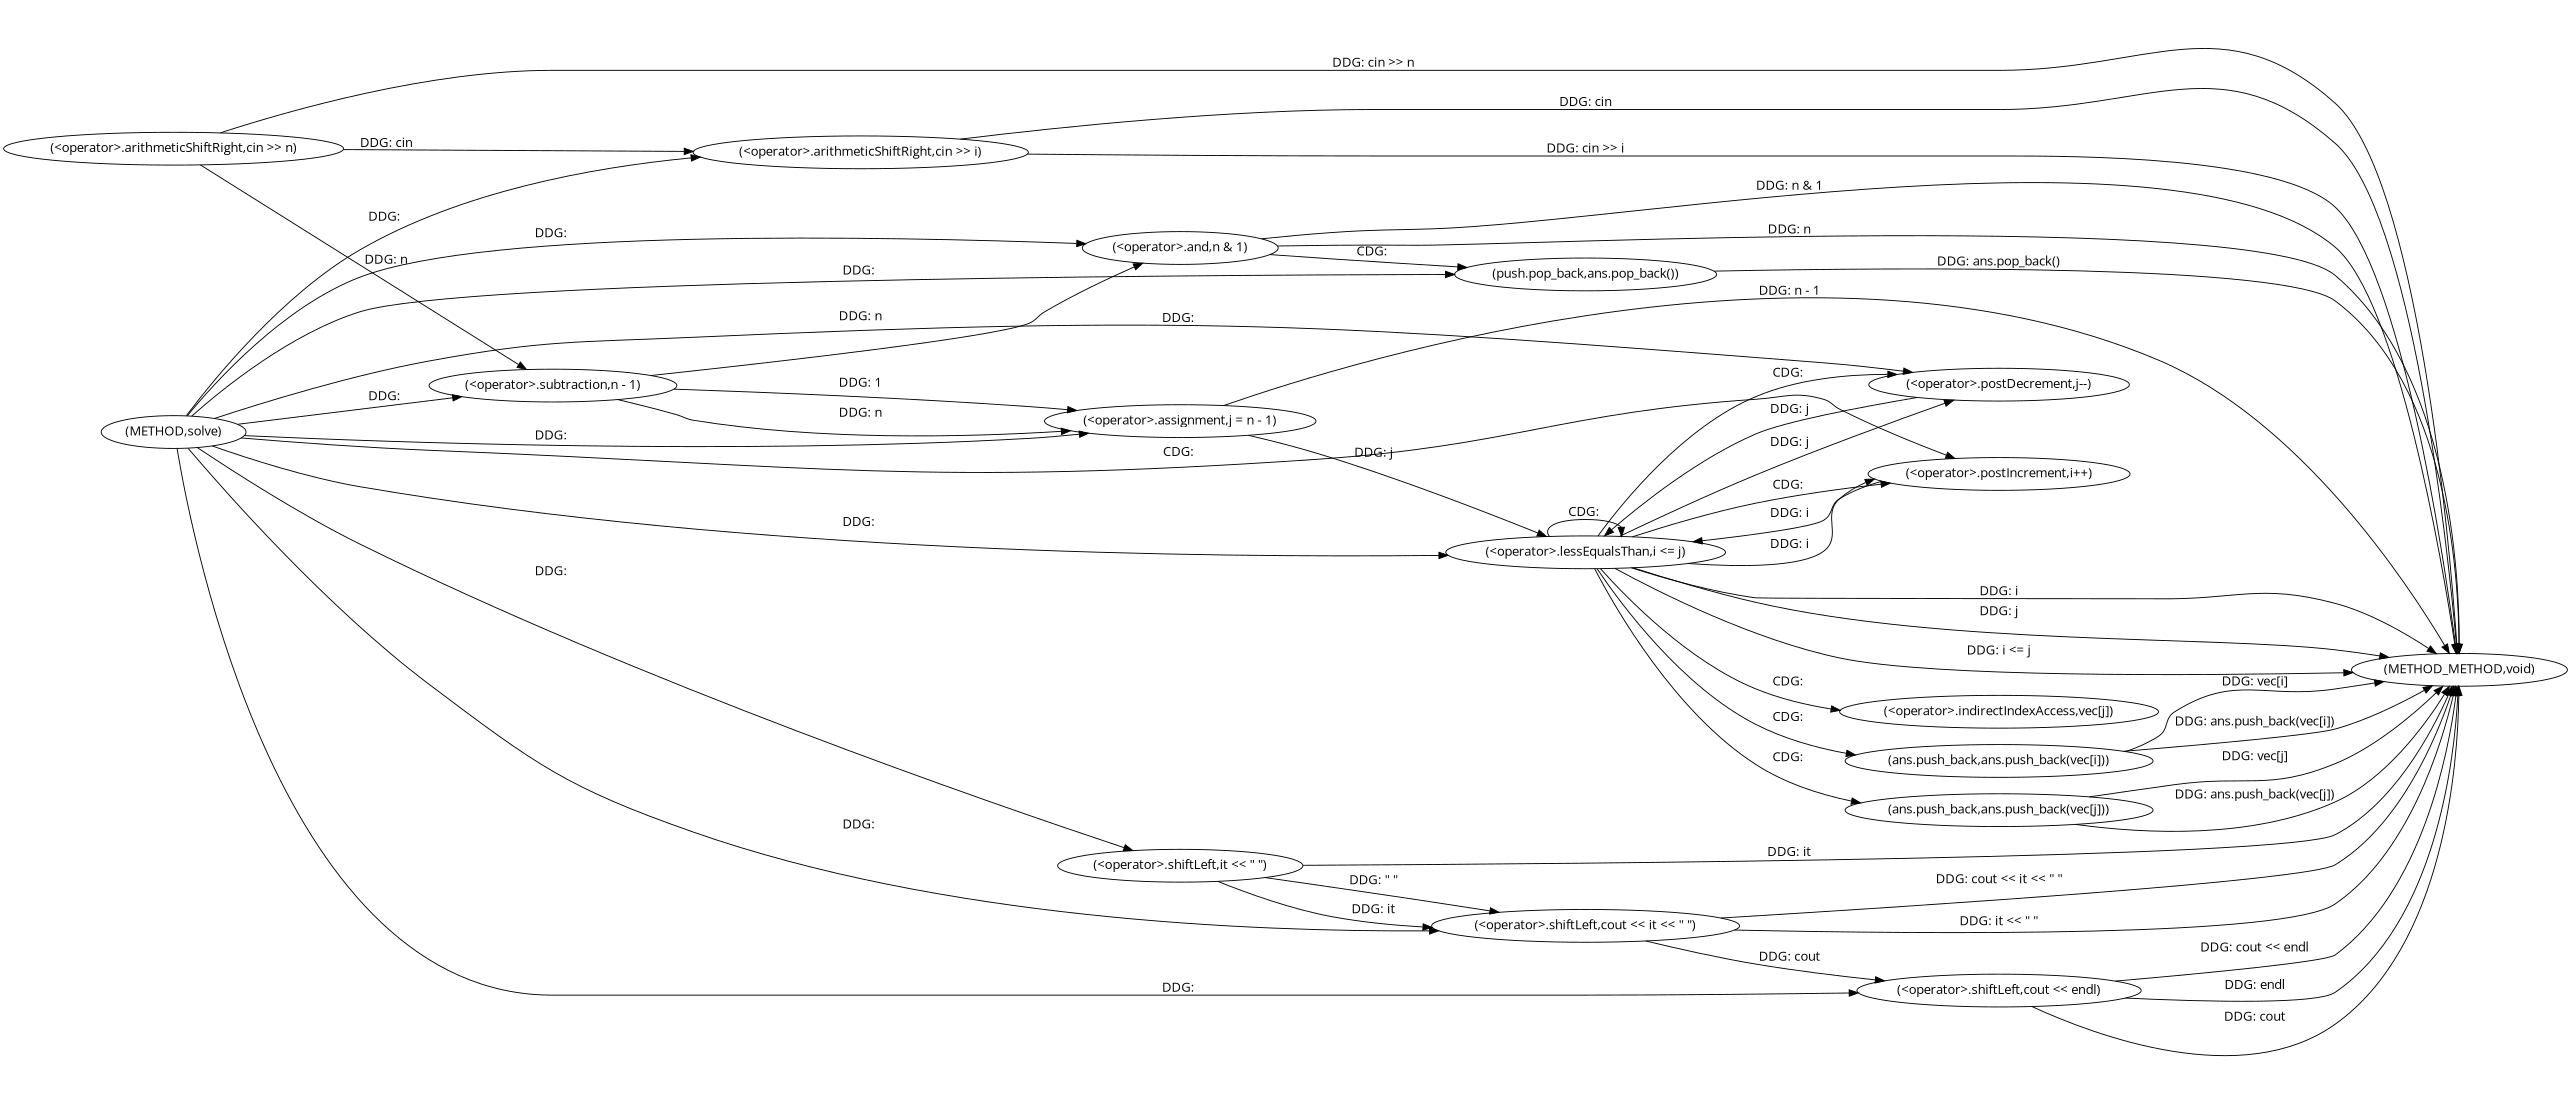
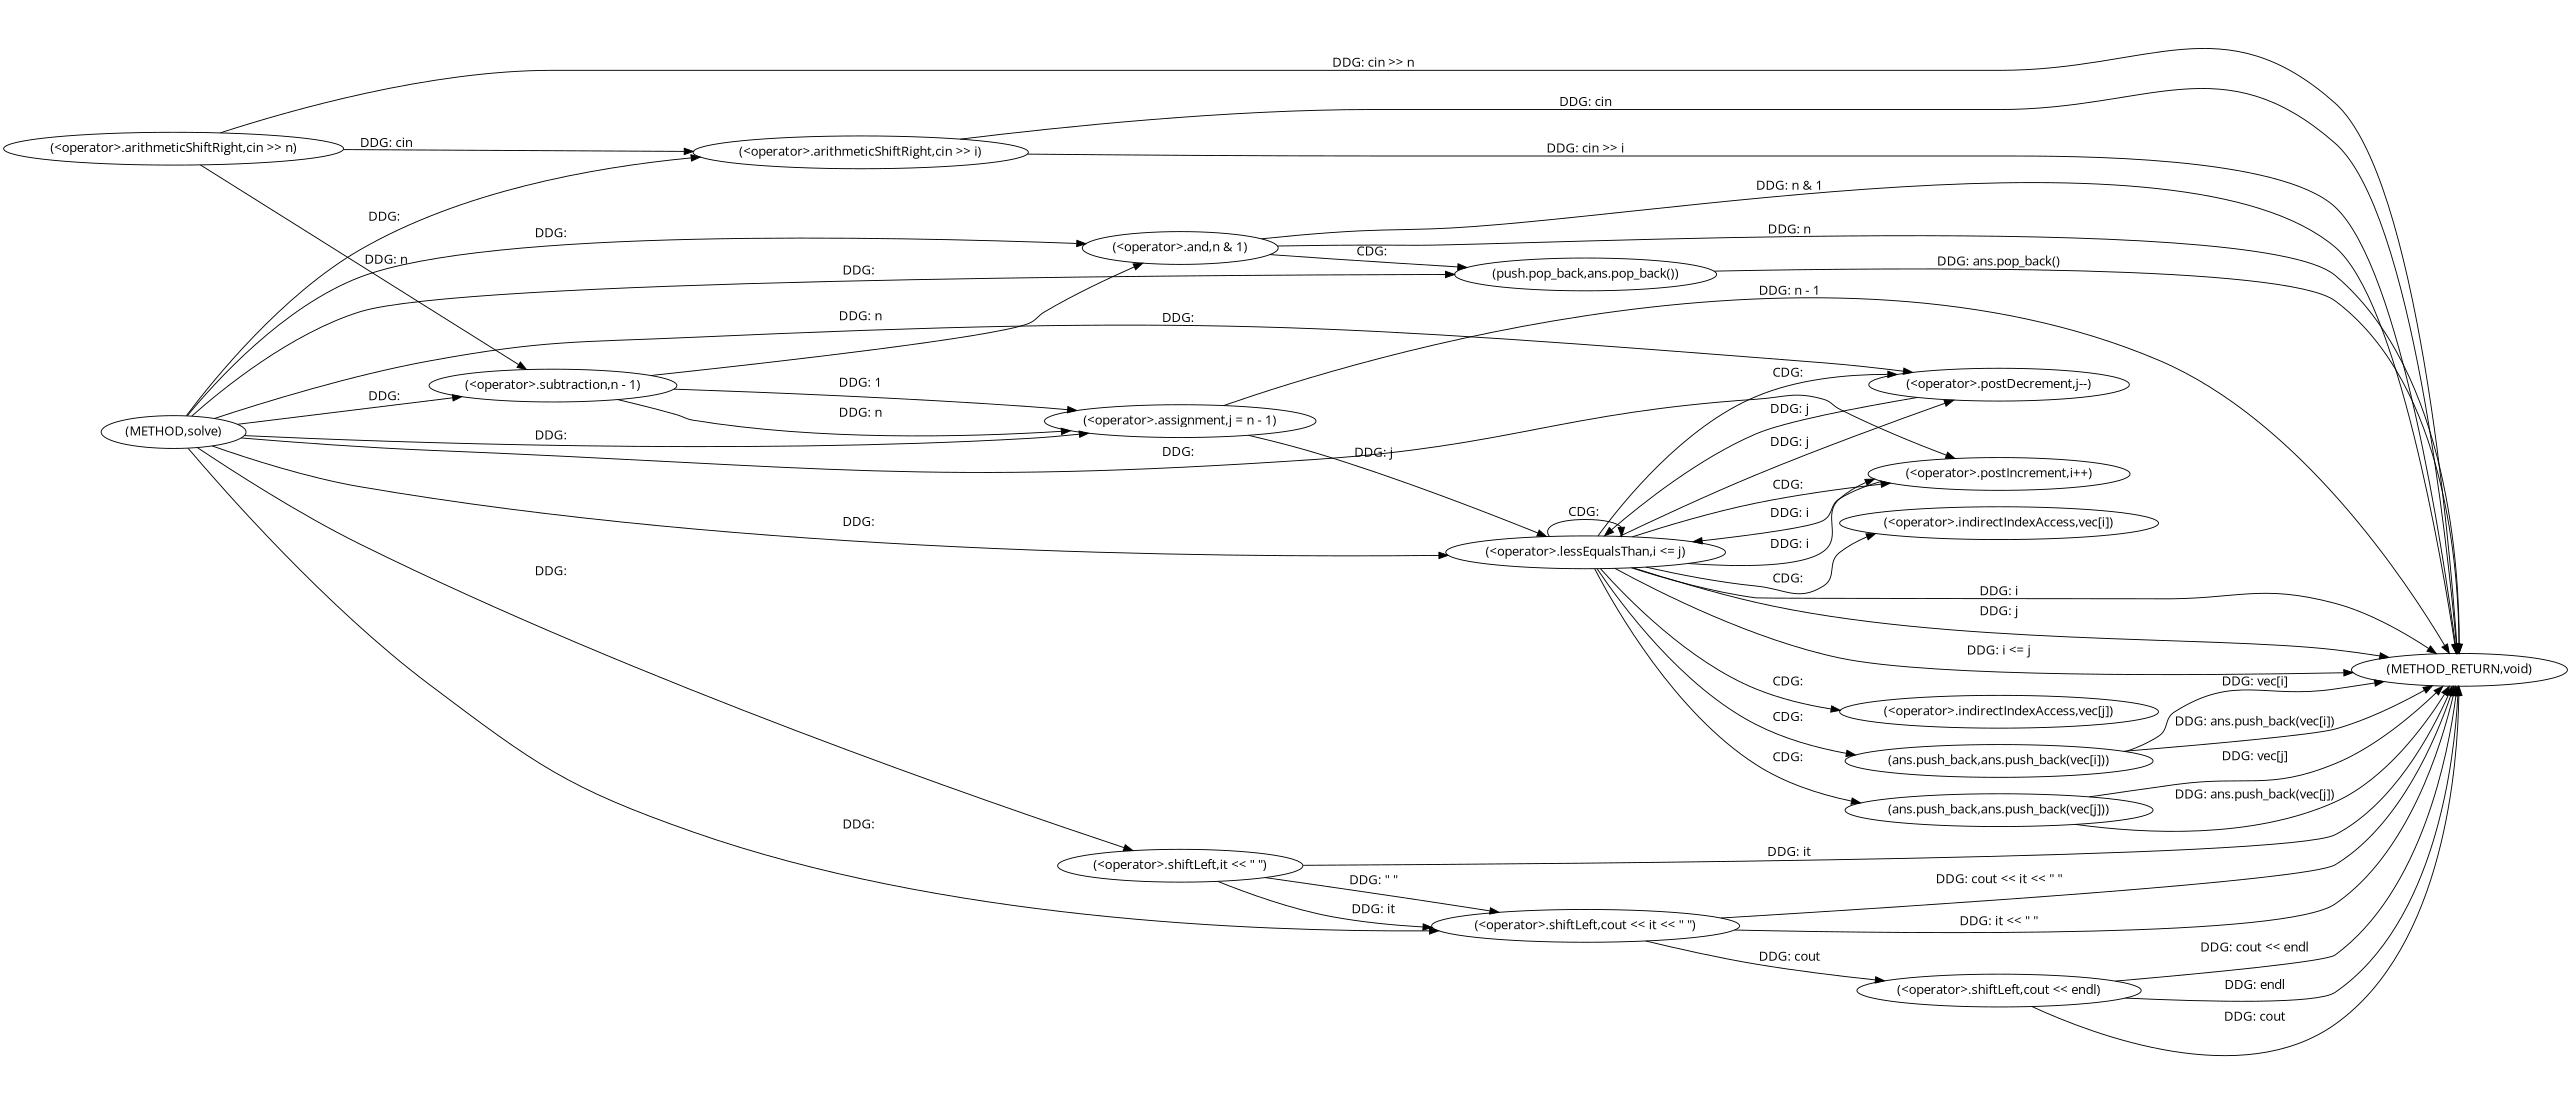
(1180, 453) -> (1180, 453)
none -> (1999, 523)
(2459, 670) -> (2459, 670)
(844, 995) -> none
